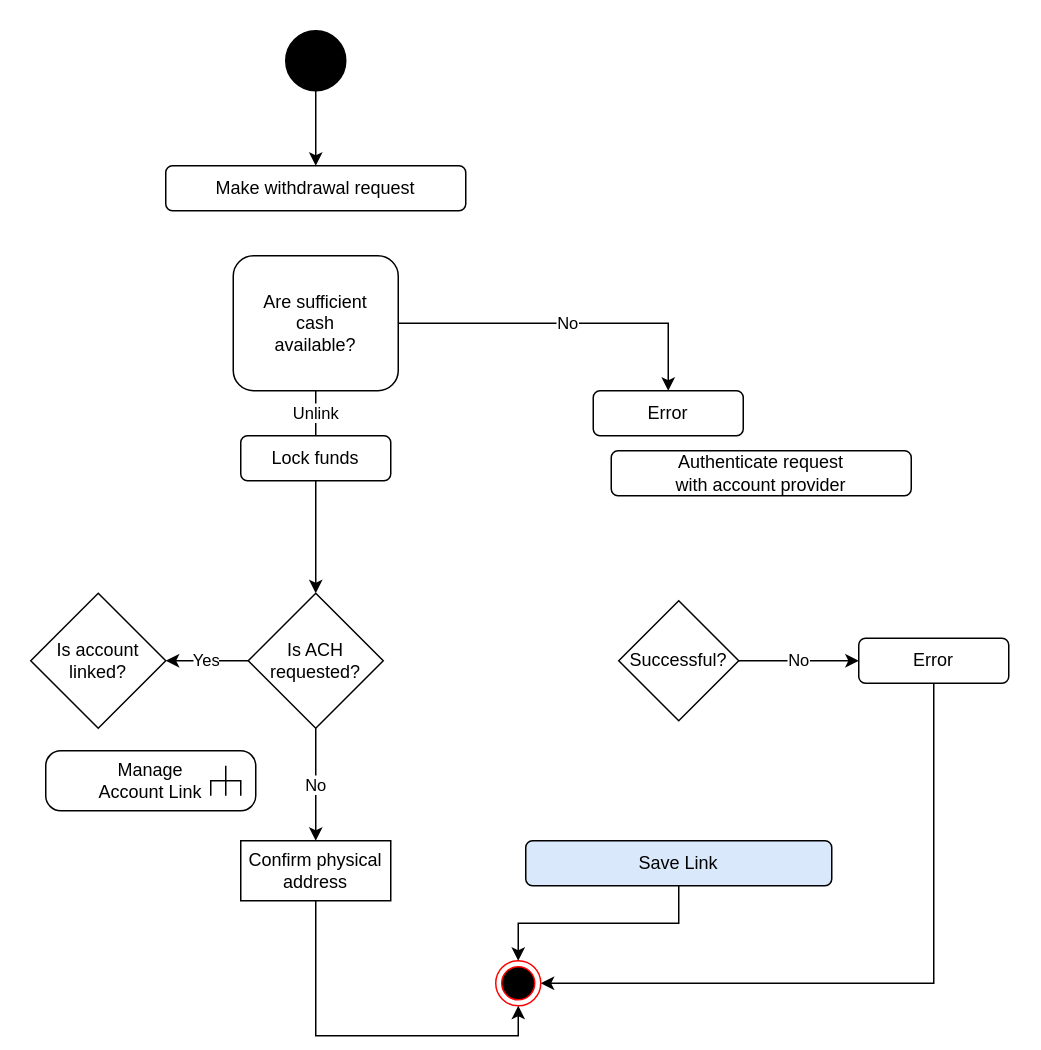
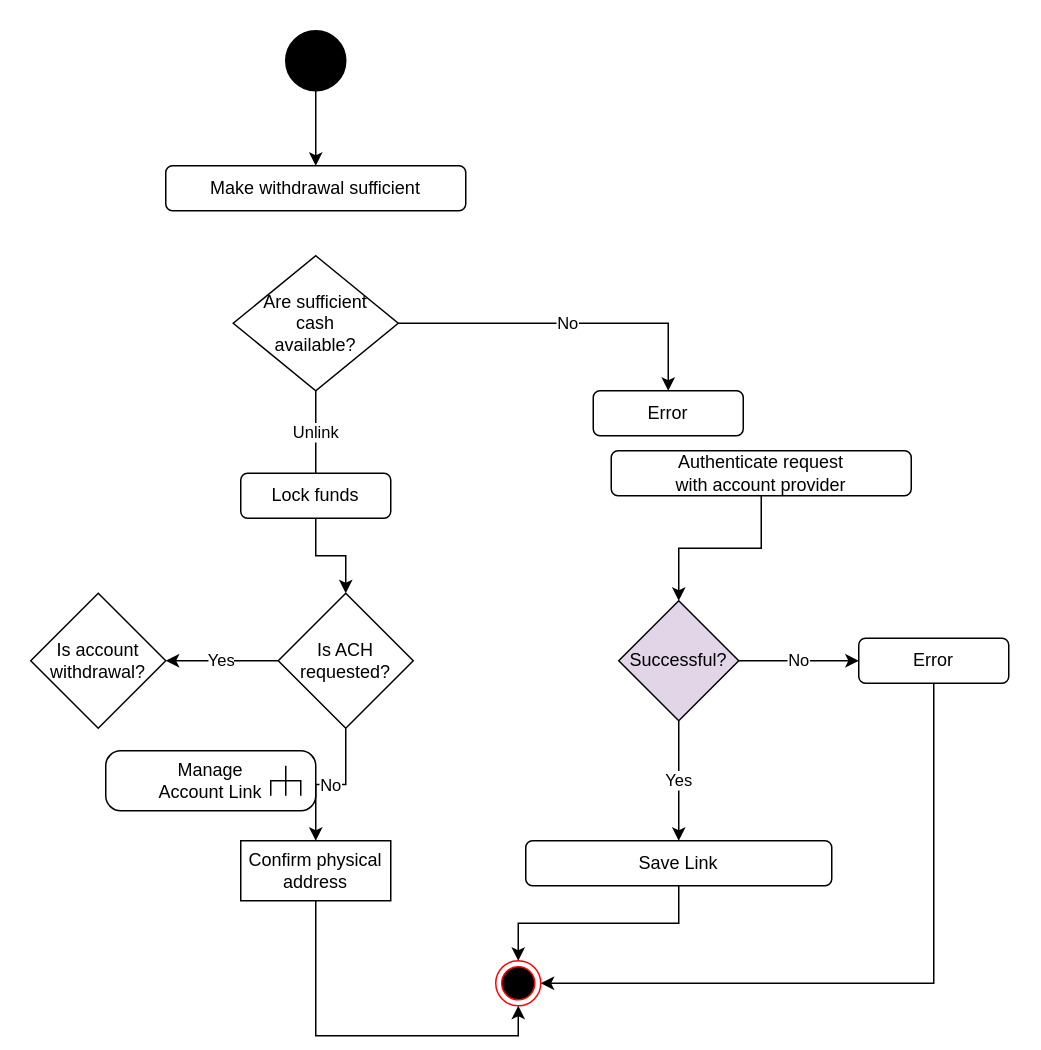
(316, 188) -> (316, 188)
(316, 323) -> (316, 323)
(316, 458) -> (316, 496)
none -> (725, 548)
(98, 661) -> (98, 661)
(316, 661) -> (346, 661)
(679, 661) -> (679, 661)
none -> (679, 776)
(151, 781) -> (211, 781)
(679, 863) -> (679, 863)
